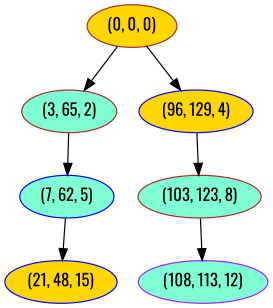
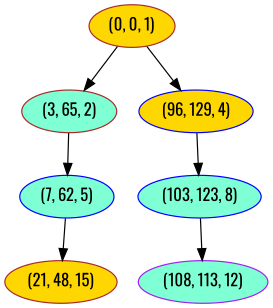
(132, 26) -> (132, 26)
(200, 197) -> (200, 197)
(61, 282) -> (61, 282)
